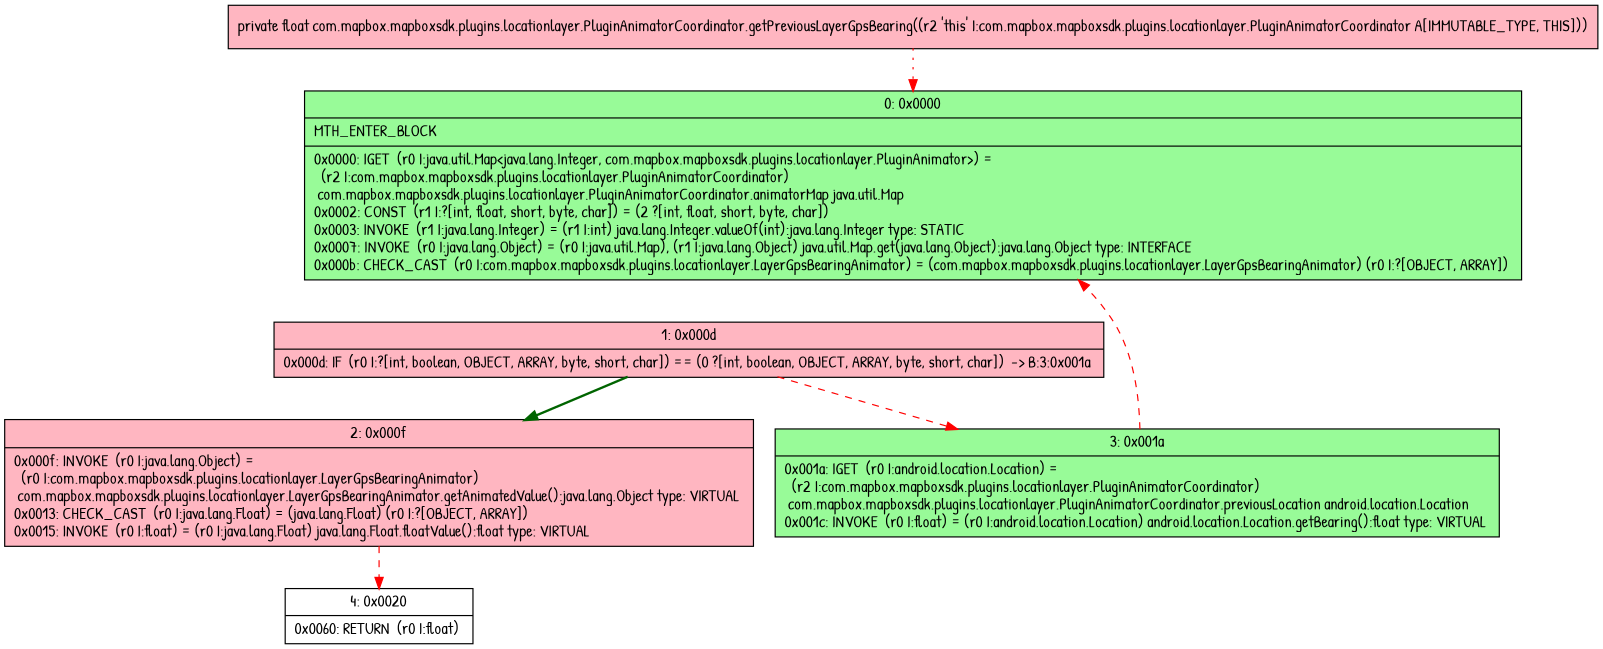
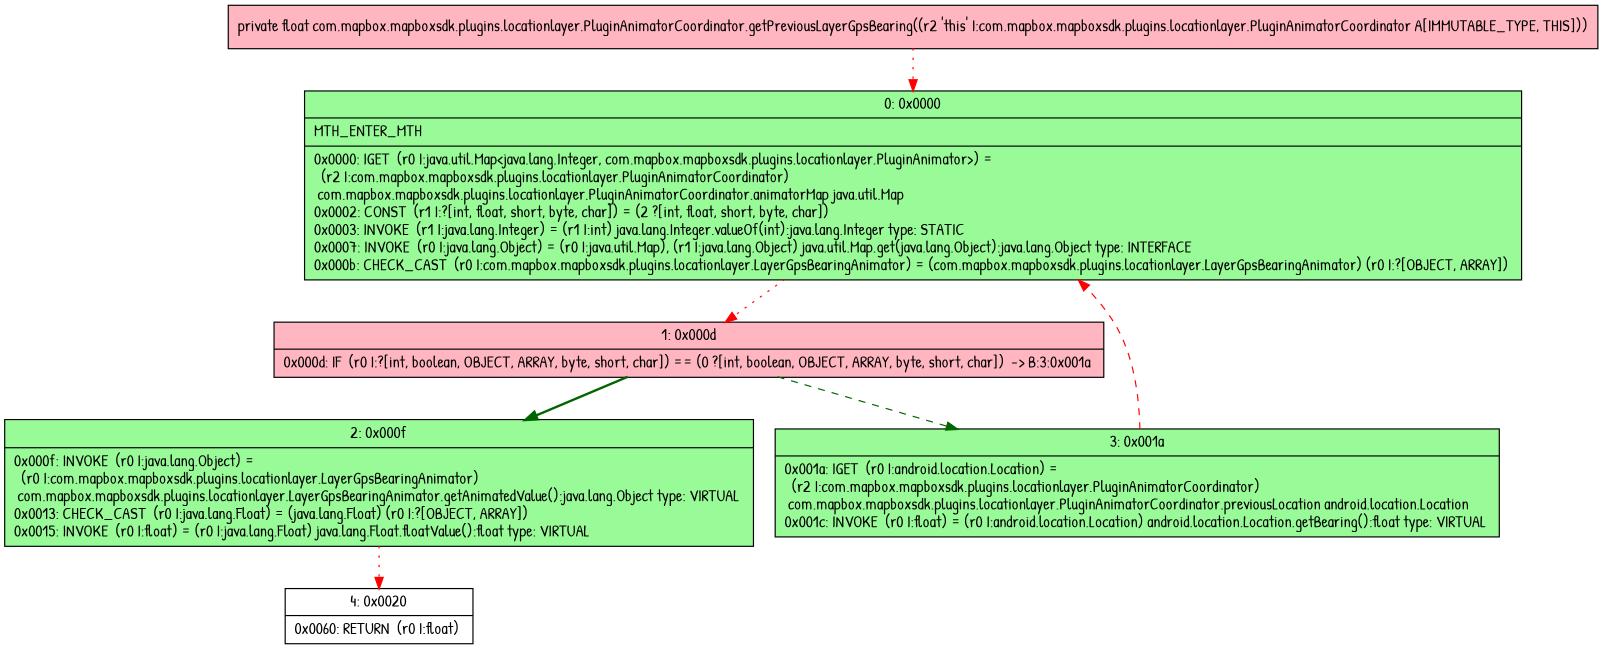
(376, 131) -> (369, 131)
none -> (760, 297)
(862, 401) -> (862, 401)
(379, 483) -> (379, 483)
(379, 562) -> (379, 562)
